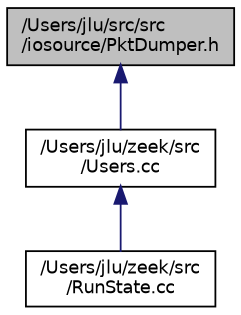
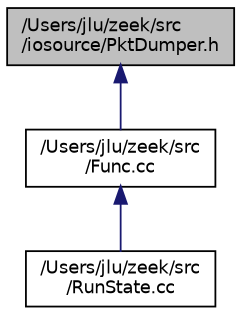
(121, 37) -> (121, 37)
(121, 158) -> (121, 158)
